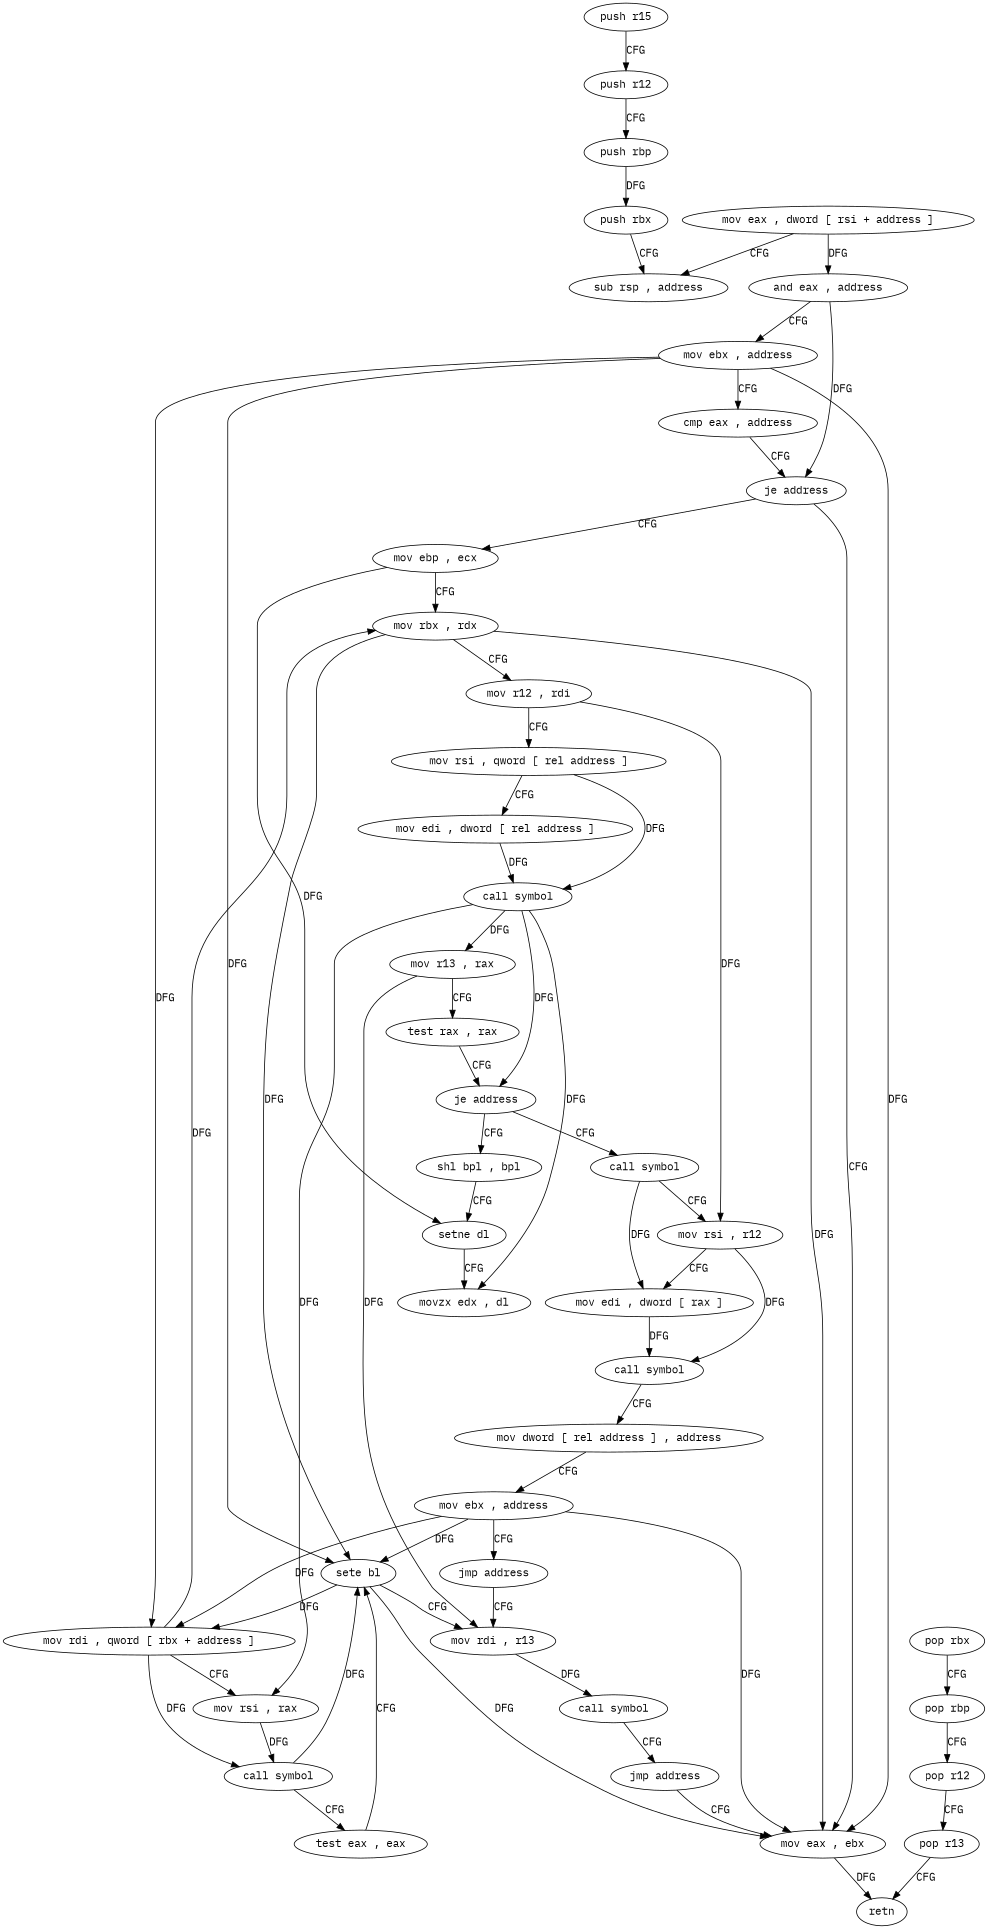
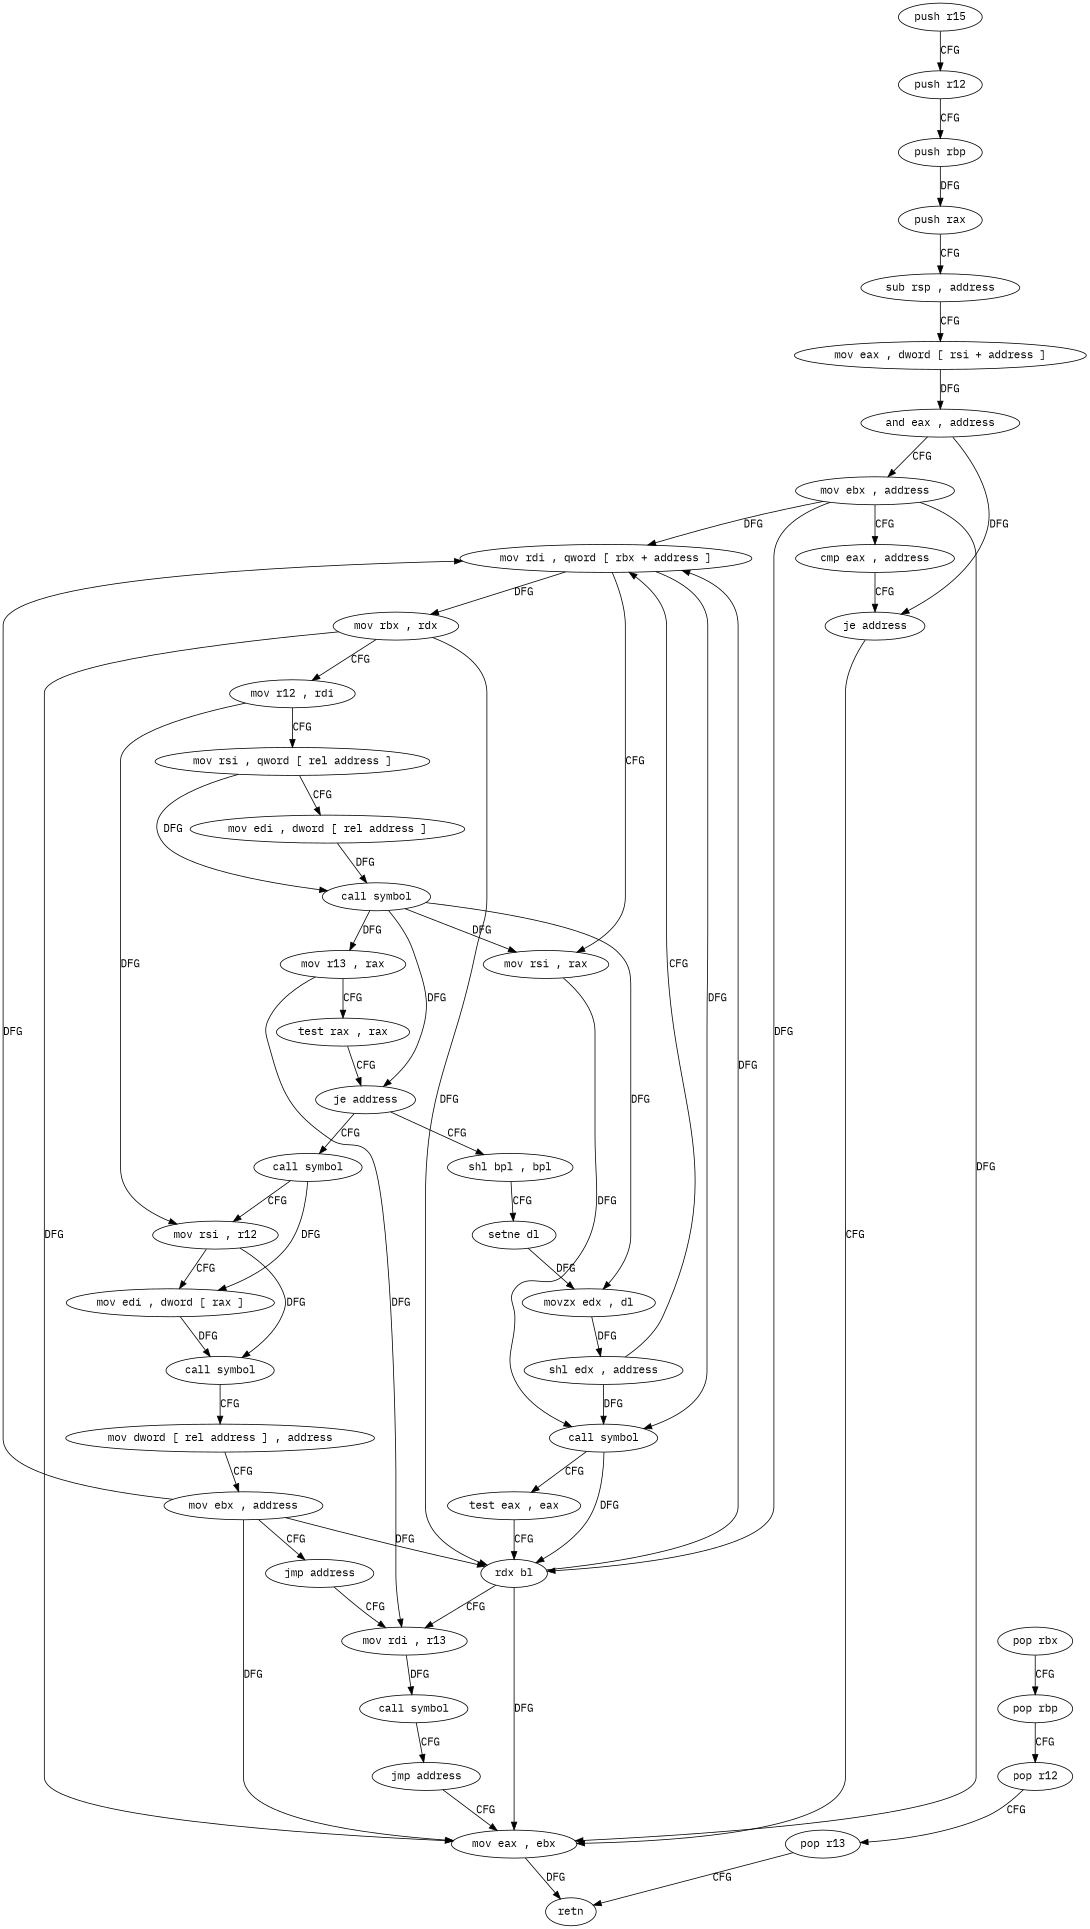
(626, 220) -> (940, 220)
(741, 253) -> (940, 318)
(435, 558) -> none
(474, 1269) -> (566, 1269)
none -> (604, 1370)
(358, 1573) -> (514, 1573)
